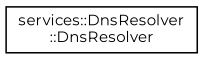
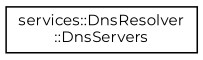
(102, 30) -> (102, 30)
